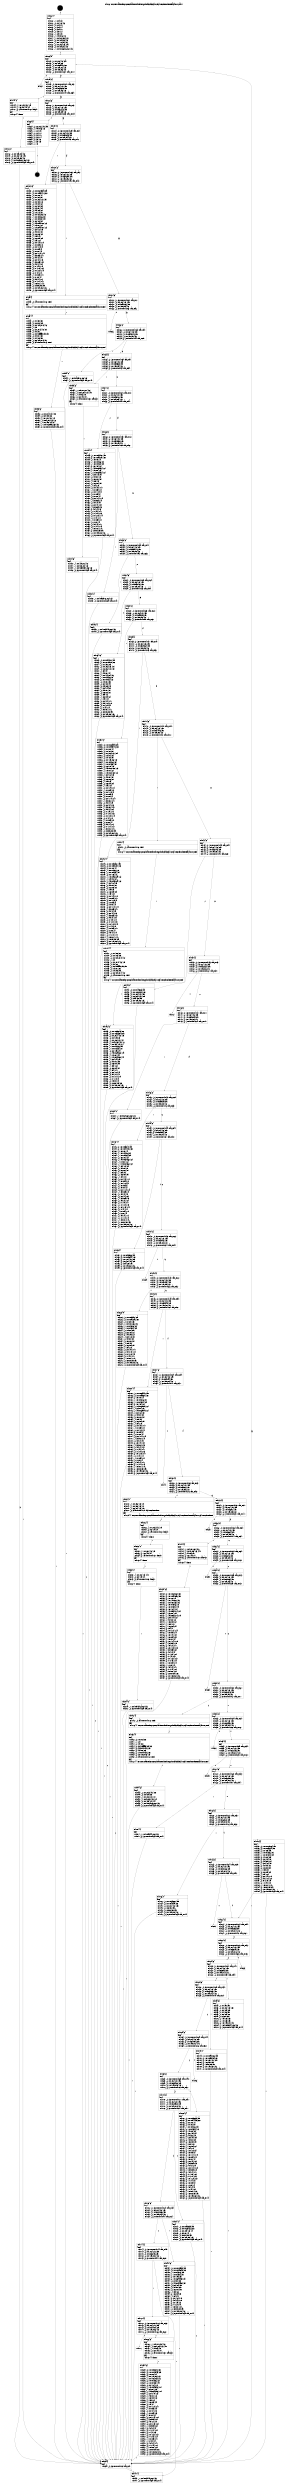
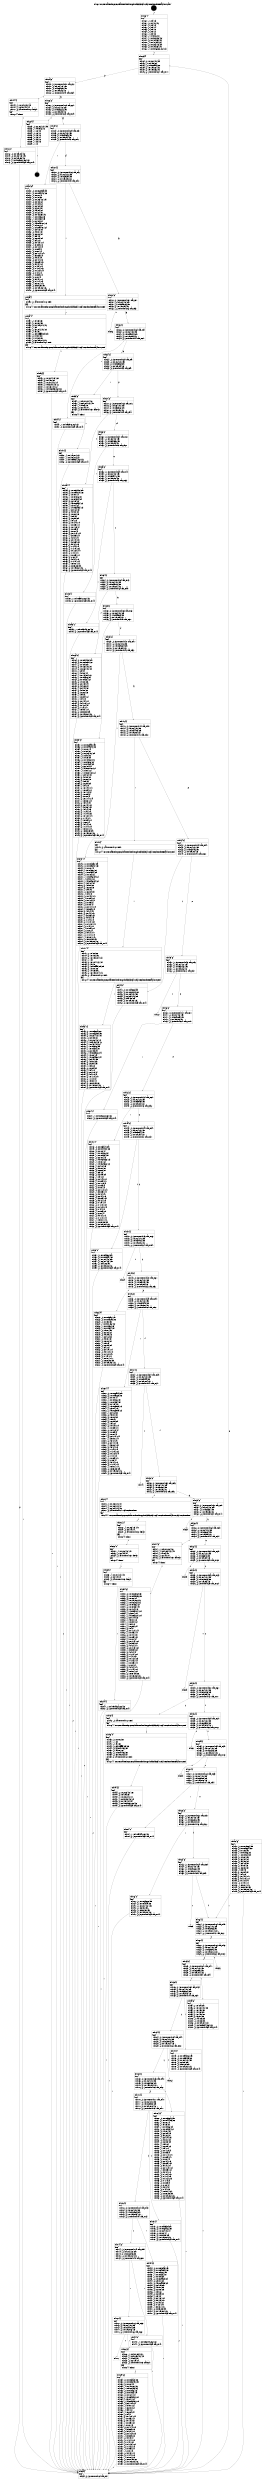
(40, 86) -> none
(130, 2470) -> (161, 2427)
